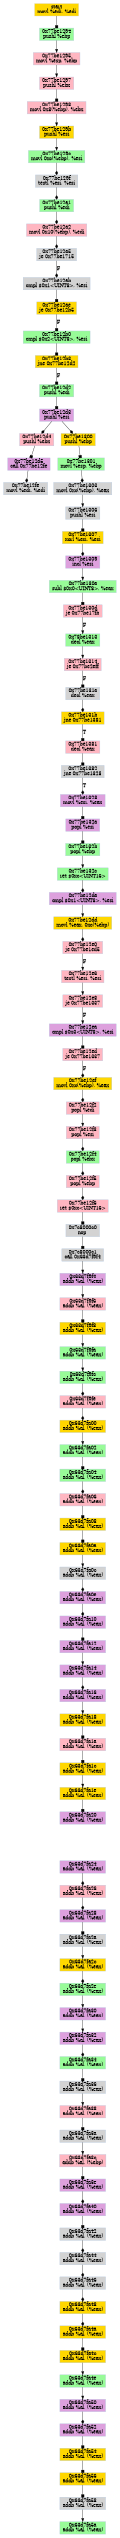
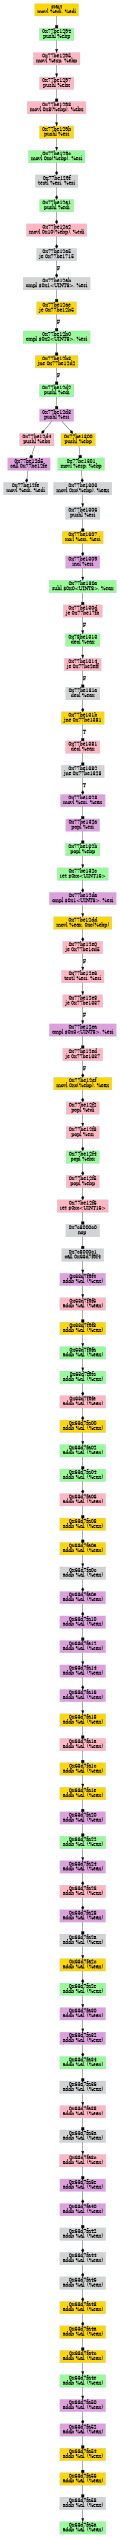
none -> (83, 1842)
(83, 2161) -> (83, 2161)
